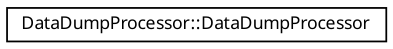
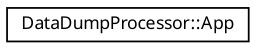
(197, 25) -> (128, 25)
